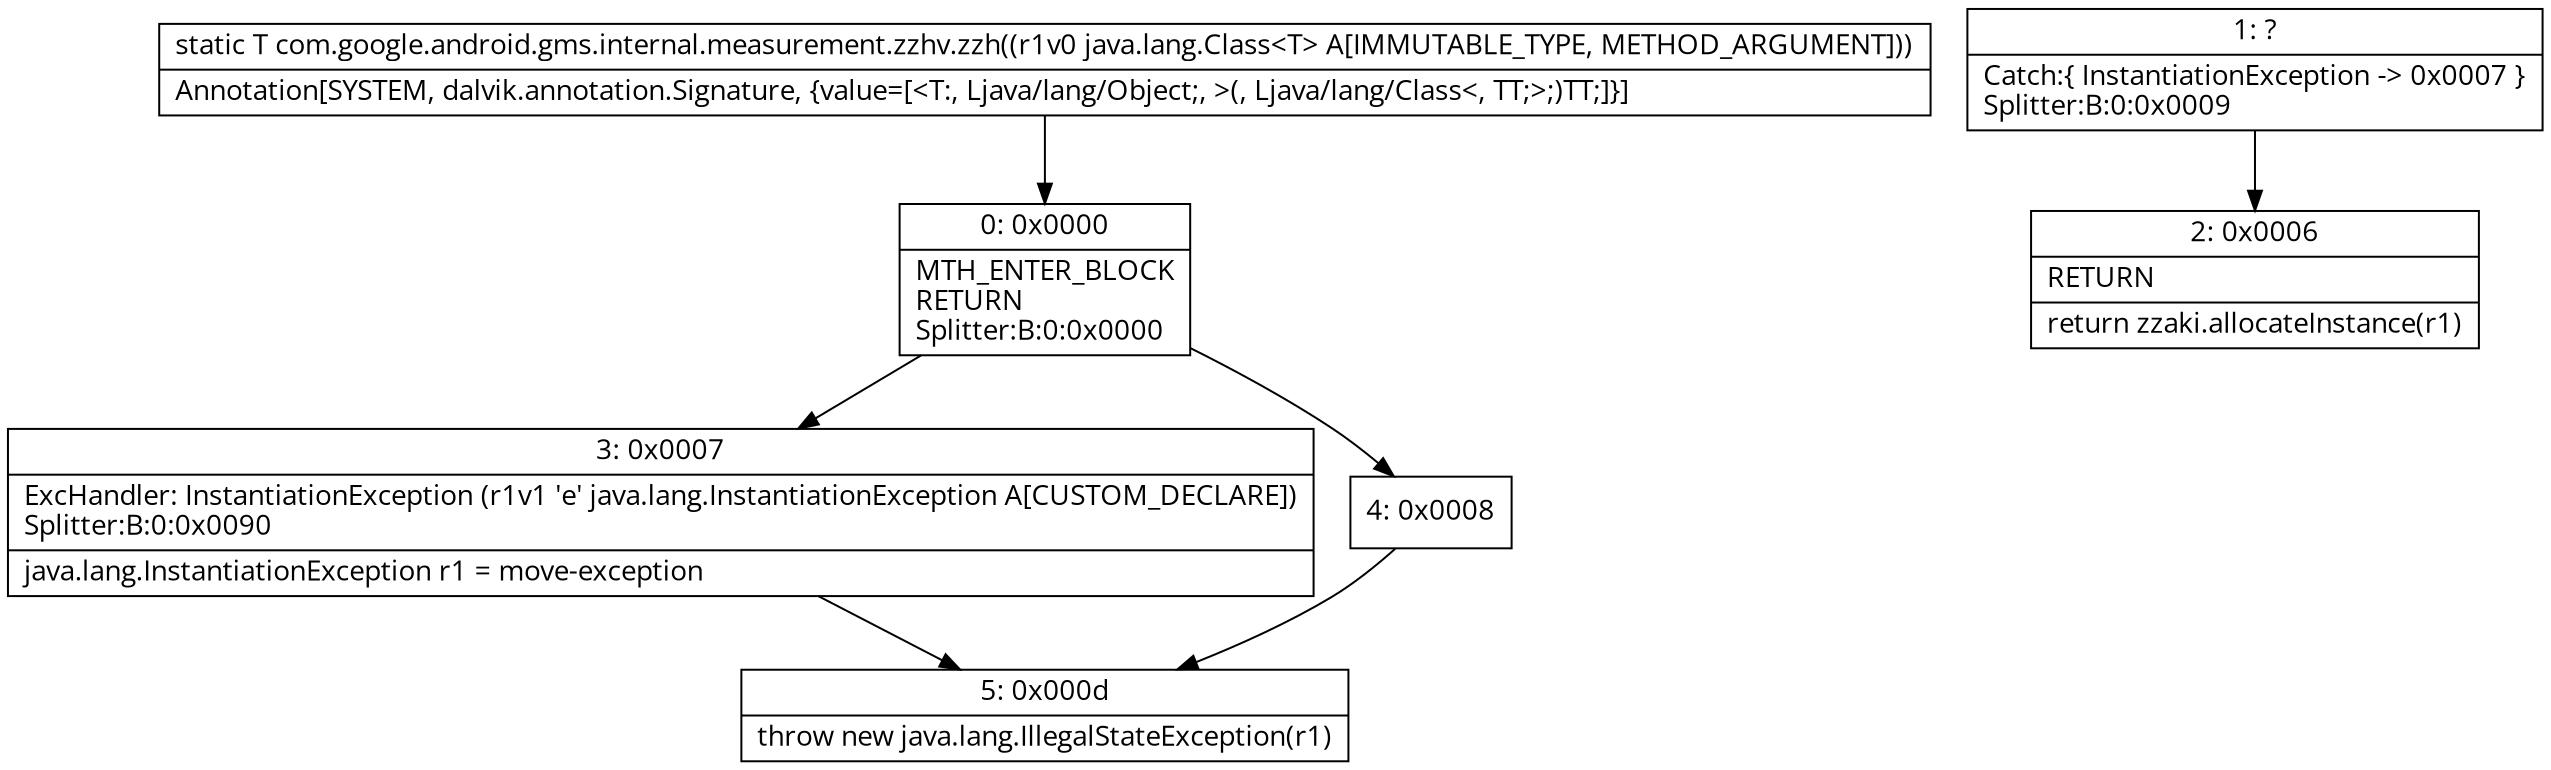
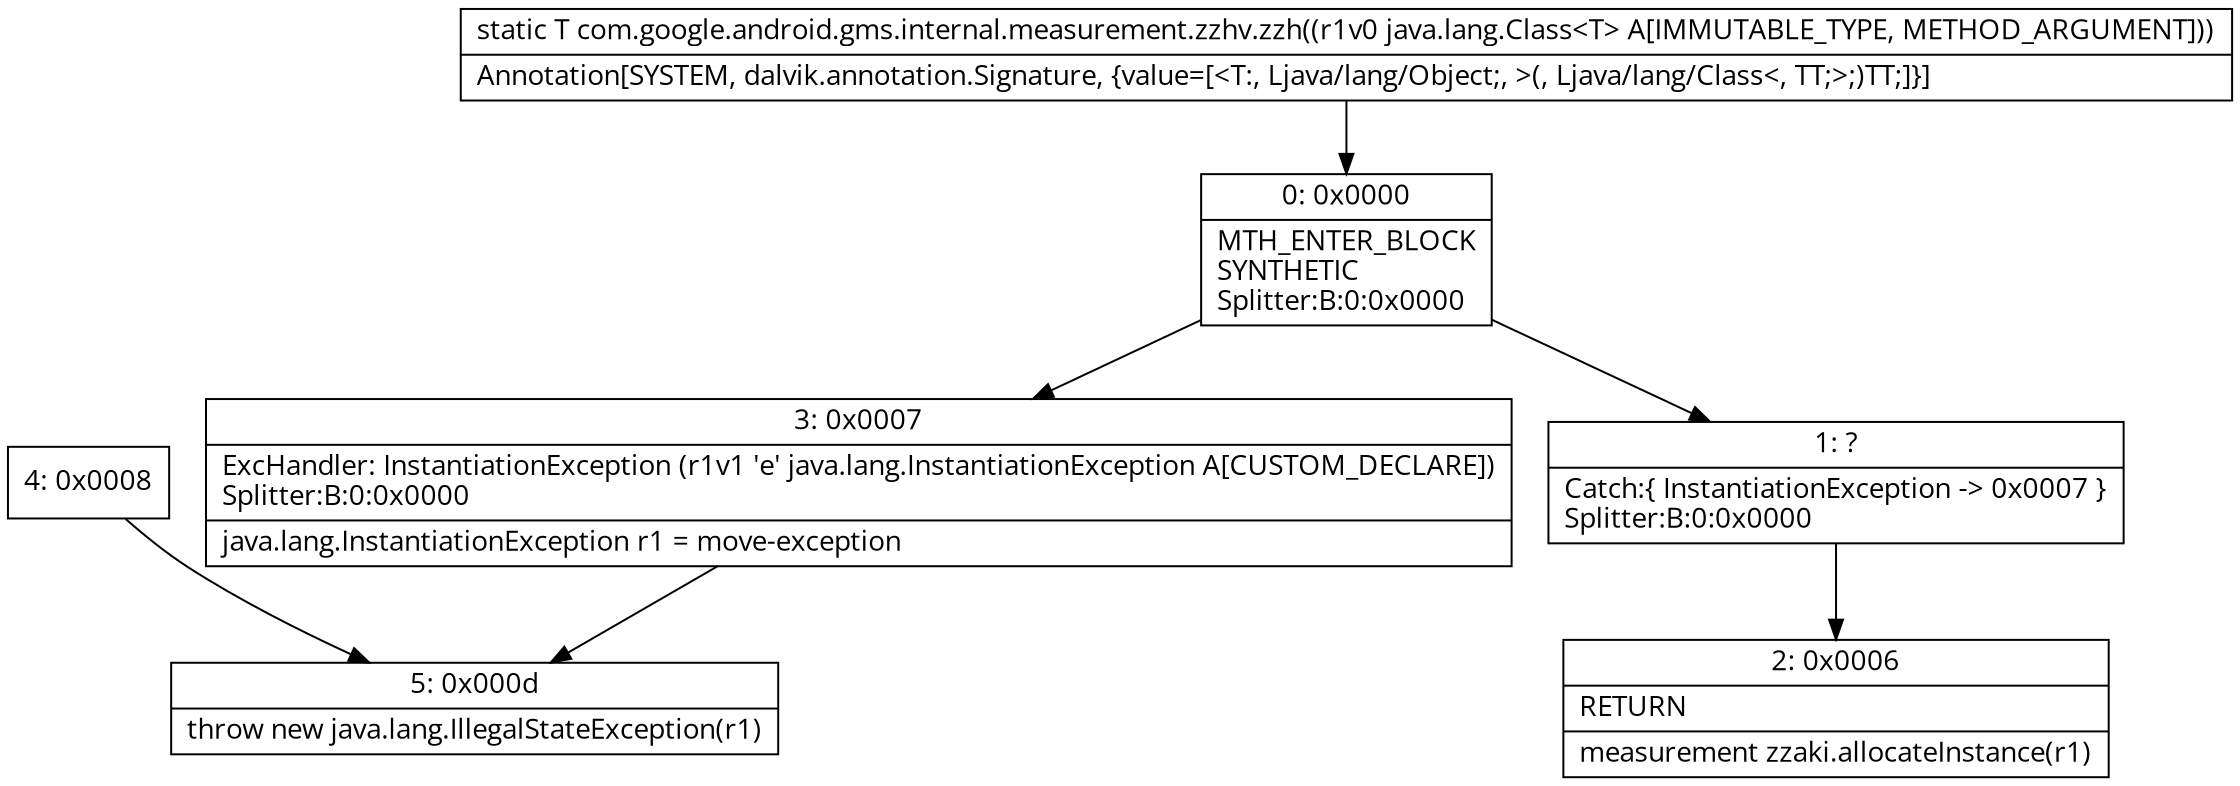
(2108, 106) -> (1689, 519)
(970, 302) -> (1289, 272)
(2255, 324) -> (1836, 753)
(1288, 401) -> (1592, 367)
(148, 526) -> (346, 497)
